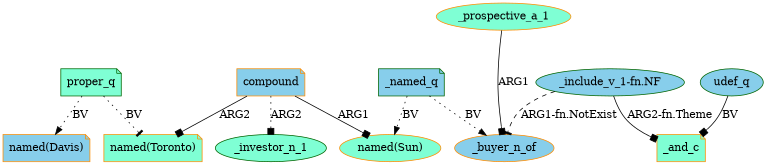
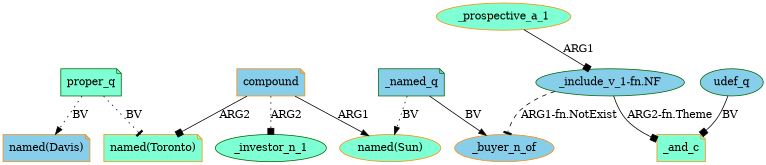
(498, 79) -> (553, 47)
(328, 114) -> (328, 114)
(455, 114) -> (455, 114)
